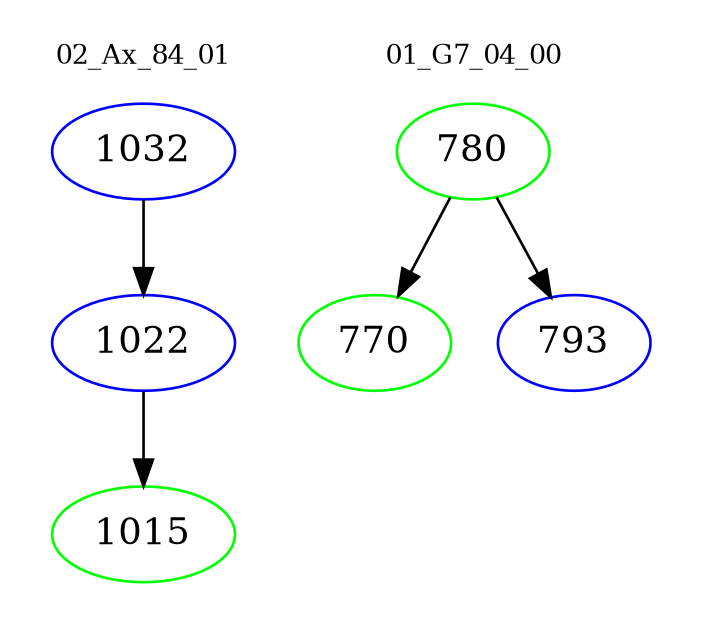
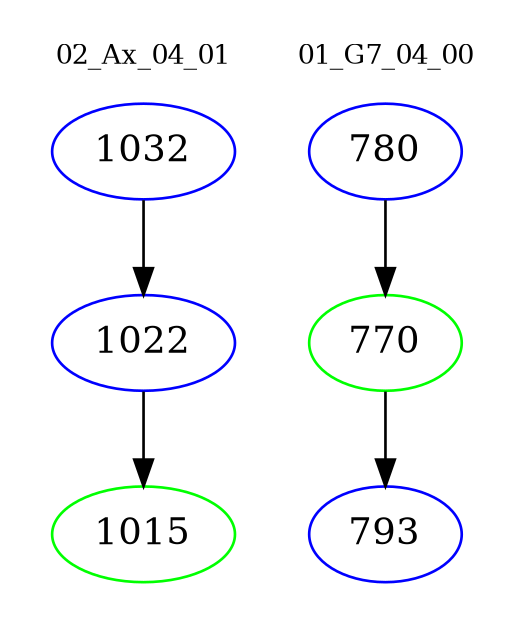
(144, 57) -> (144, 57)
(473, 152) -> (385, 152)
(517, 235) -> (385, 426)
